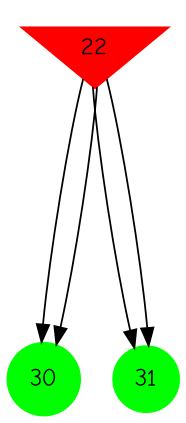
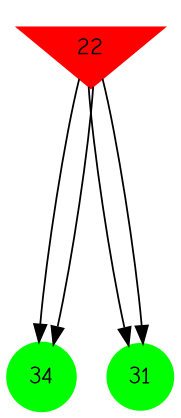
(44, 379) -> (41, 377)
